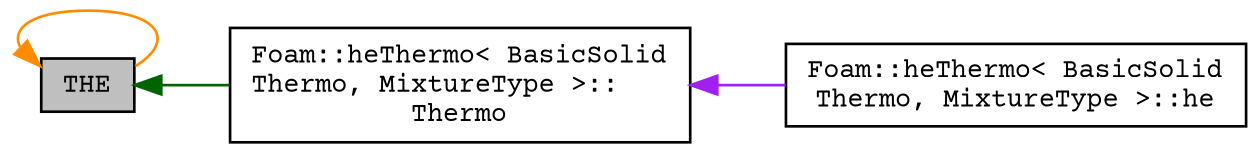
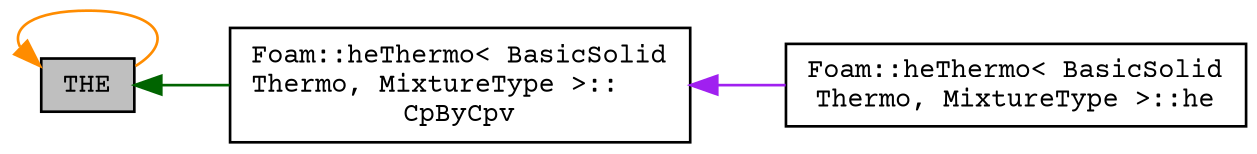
(460, 85) -> (460, 85)
